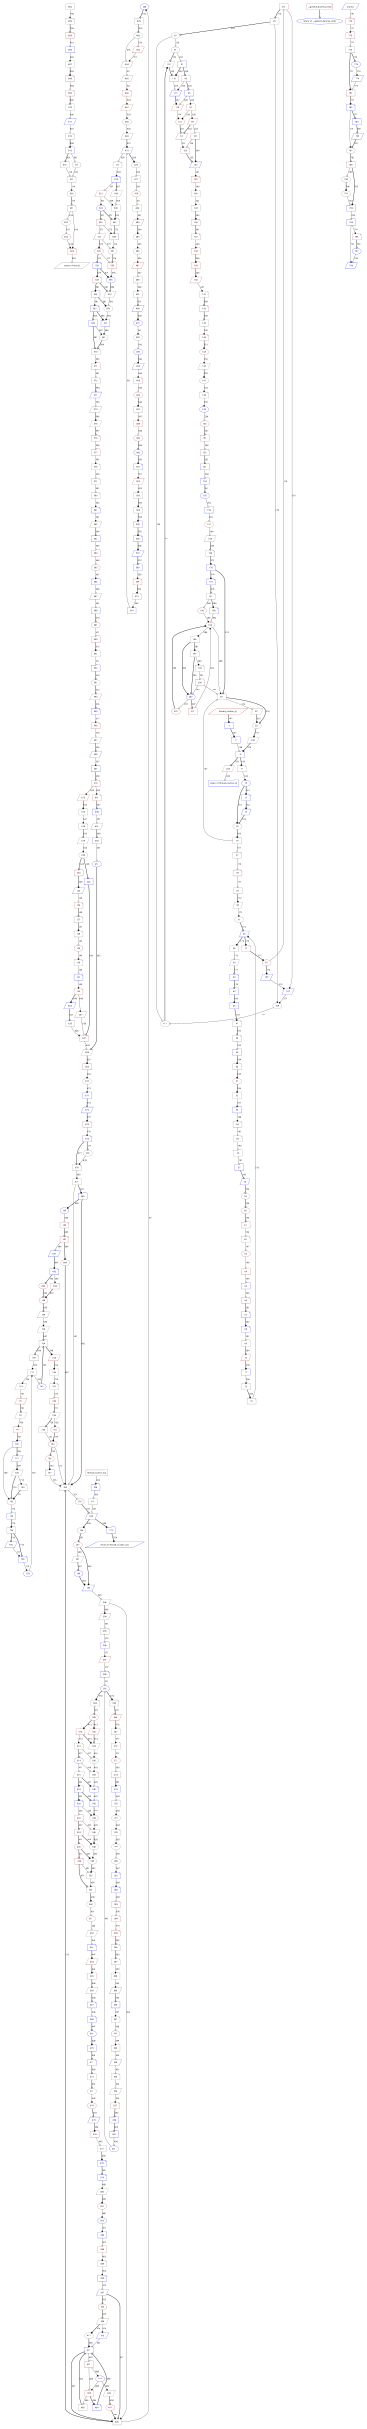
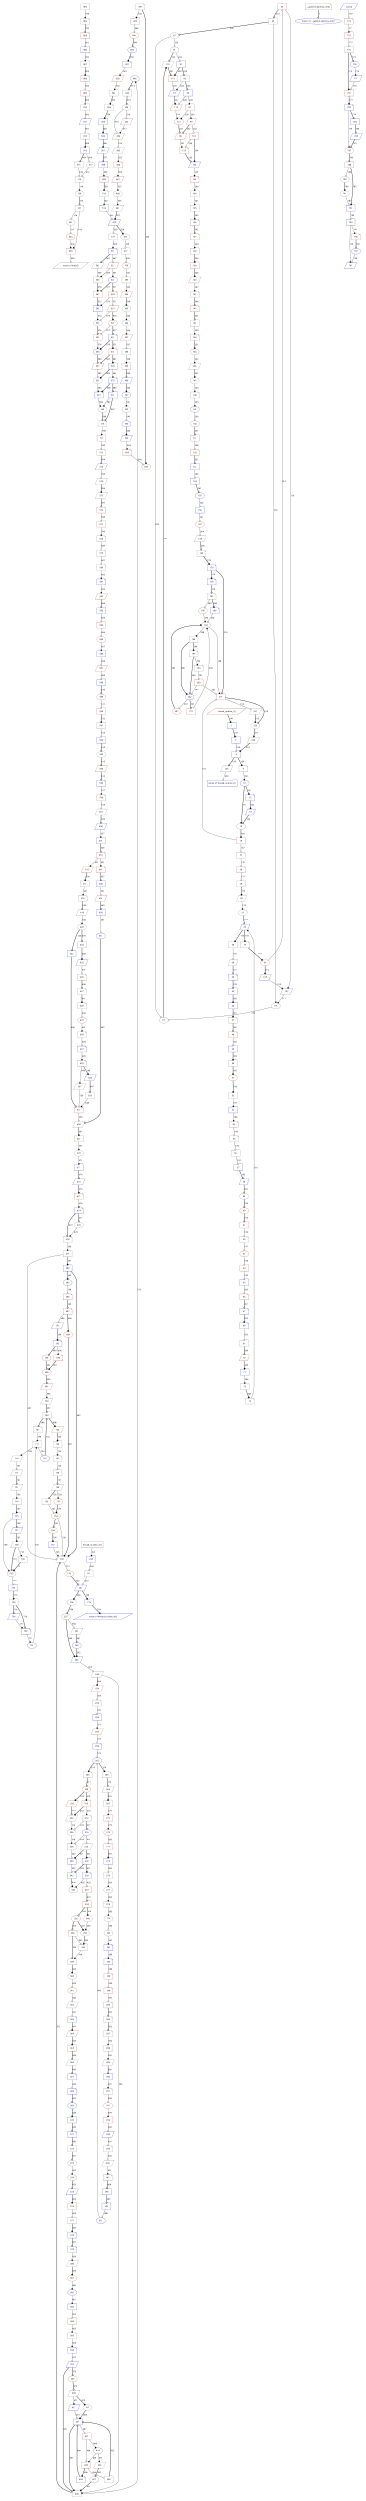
(138, 402) -> (145, 236)
(94, 1832) -> none
